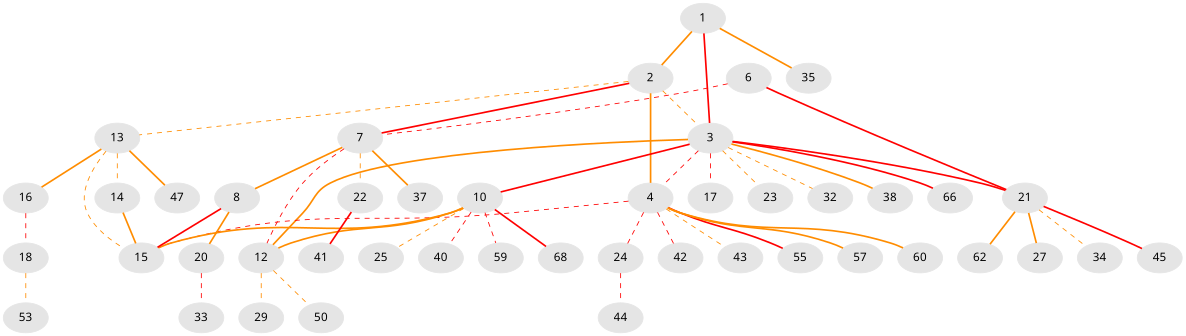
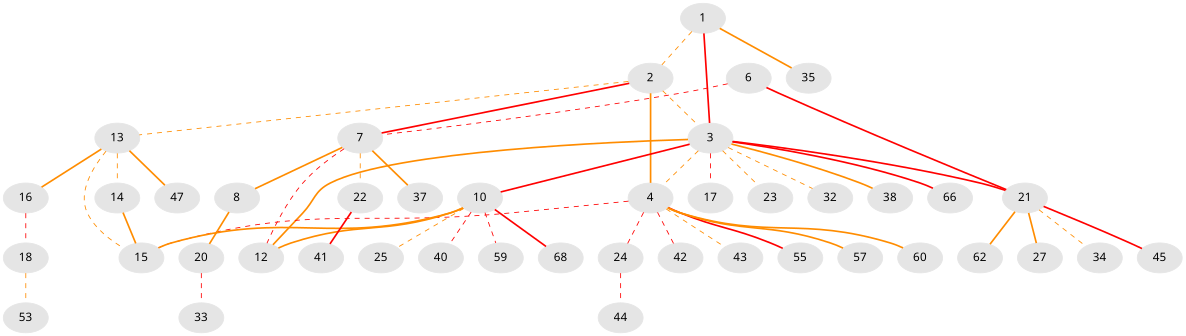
(677, 48) -> (677, 48)
(681, 168) -> (681, 168)
(189, 228) -> none
(261, 318) -> none
(321, 318) -> none
